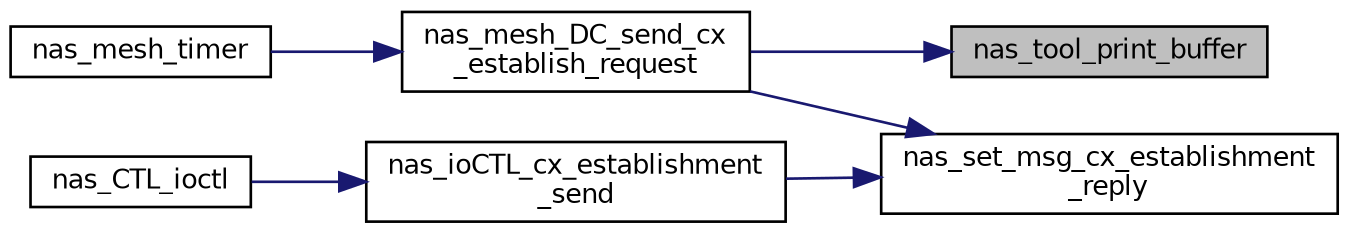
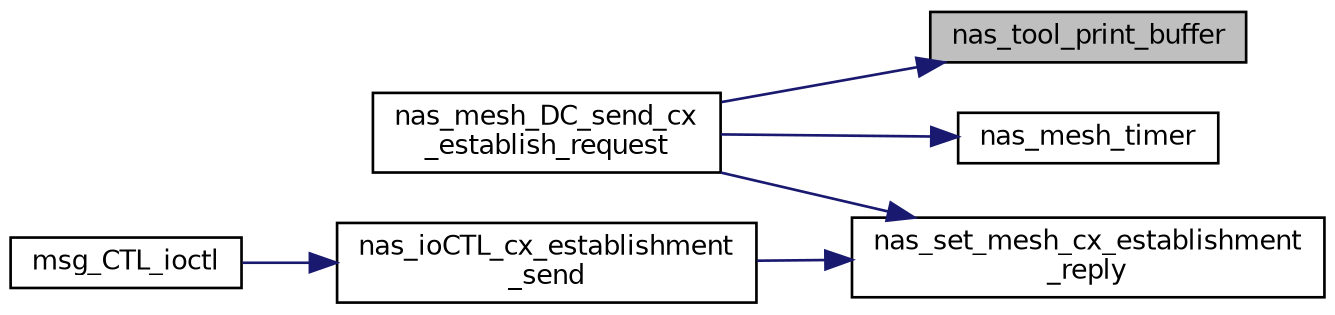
(322, 52) -> (826, 135)
(1109, 174) -> (1088, 257)
(141, 182) -> (126, 263)
